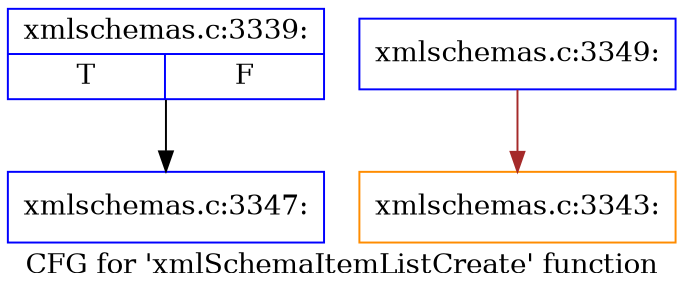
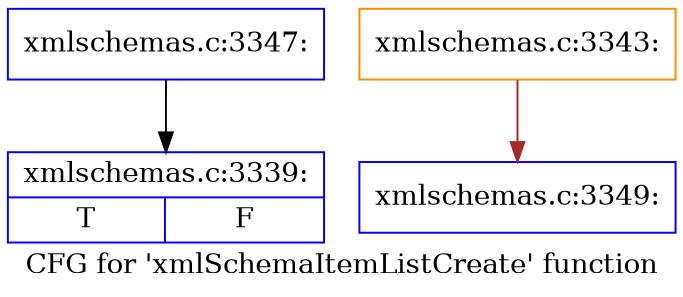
(517, 121) -> (517, 111)
(166, 125) -> (166, 106)
